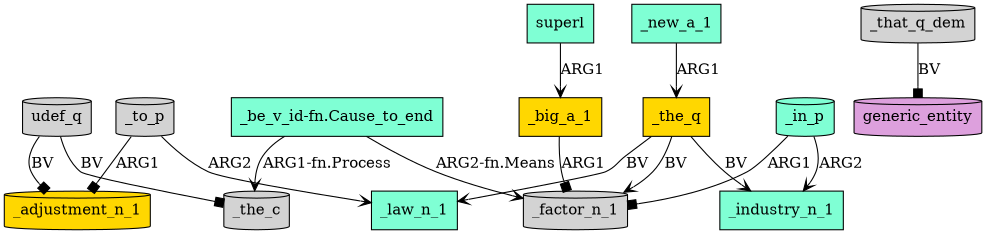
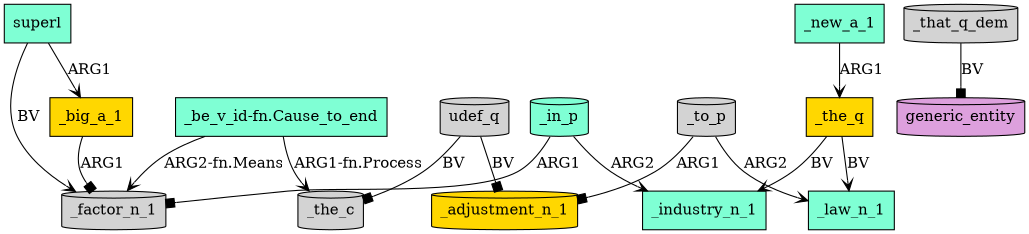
(658, 166) -> (13, 124)
